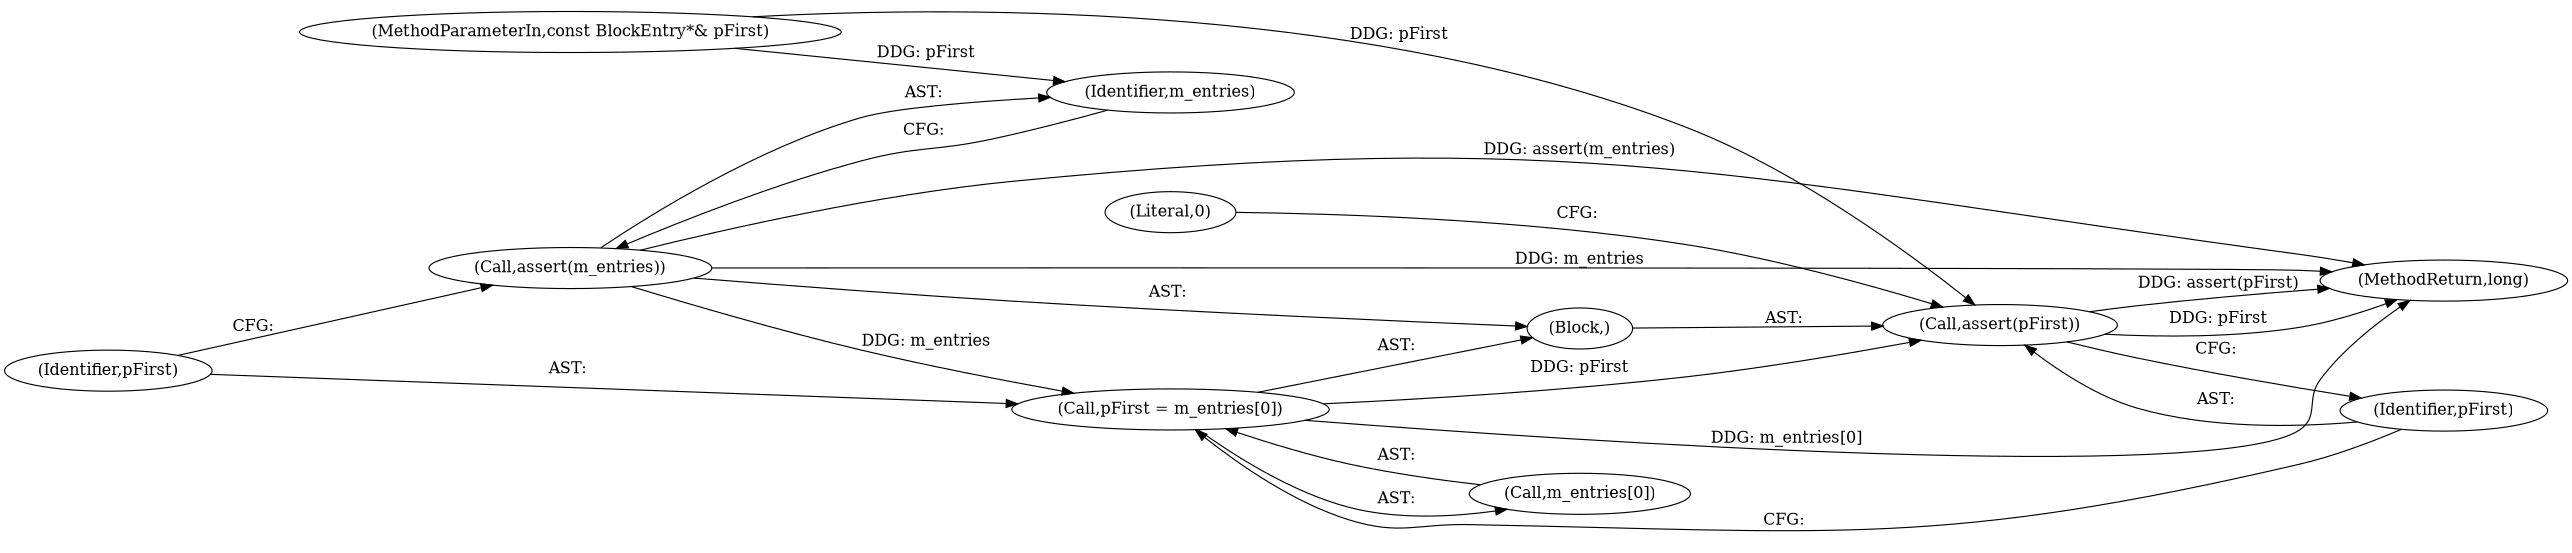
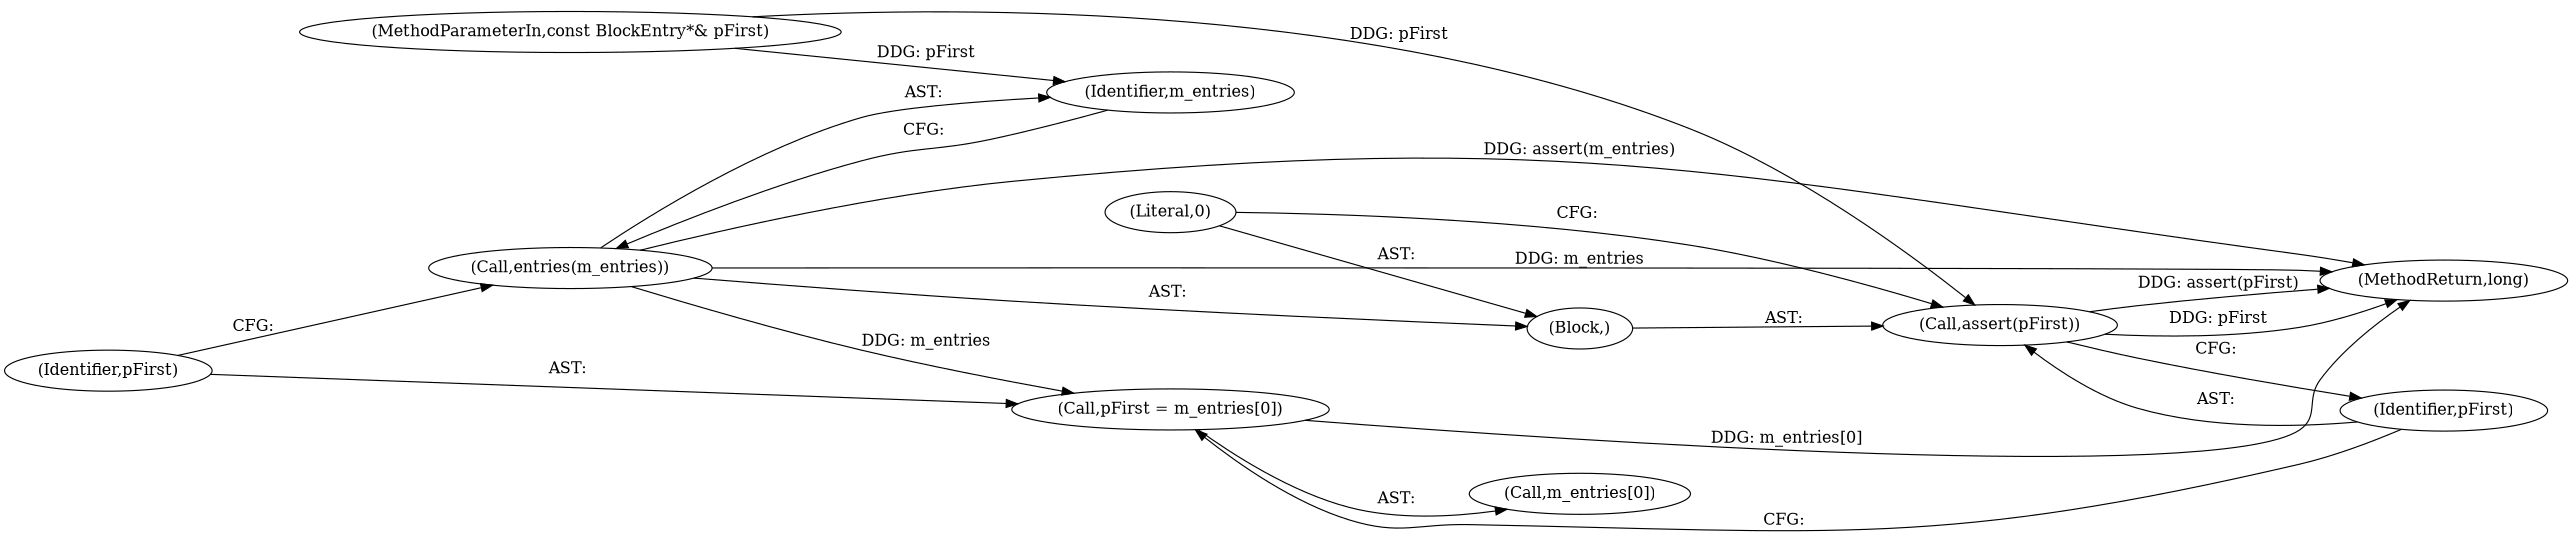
(570, 268) -> (570, 268)
(1389, 366) -> (1396, 276)
(1618, 384) -> none
(1357, 466) -> none
